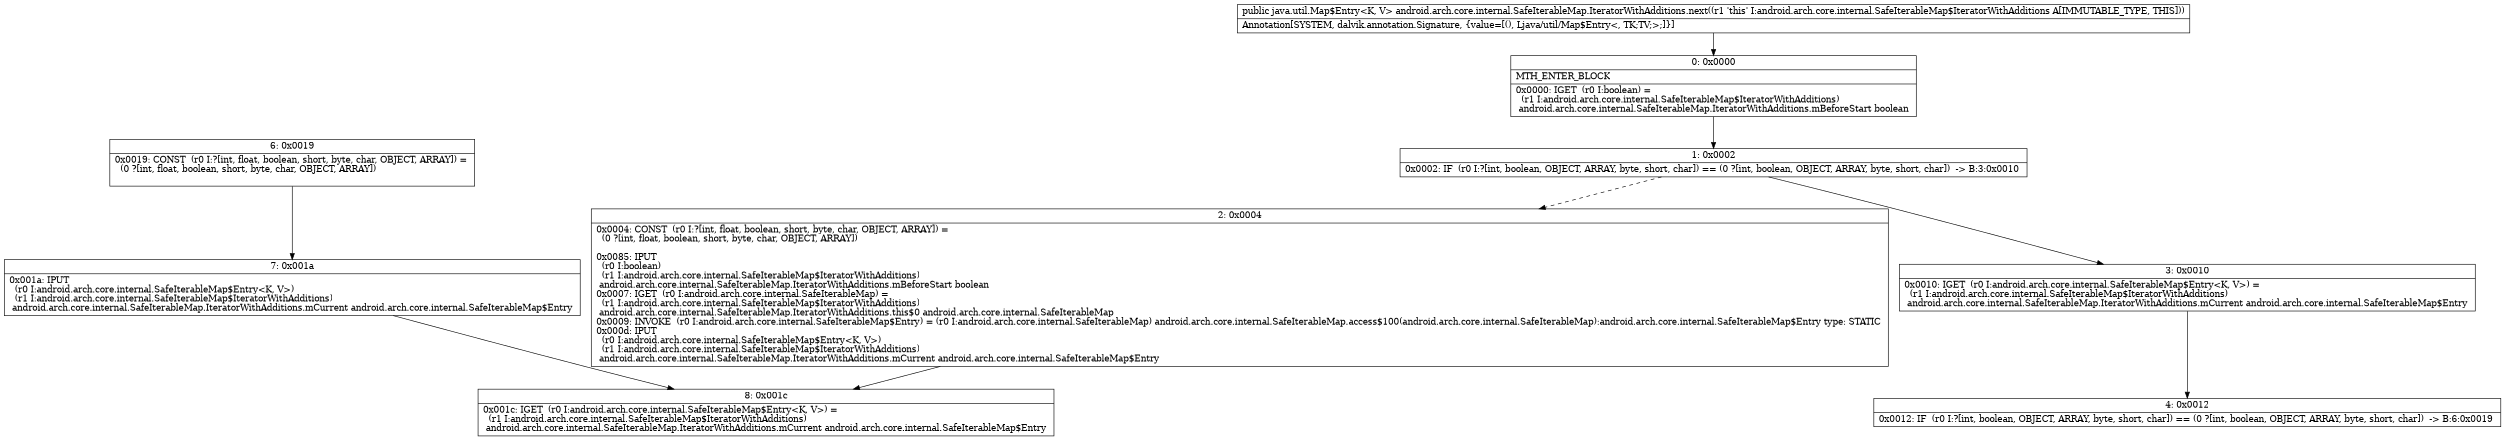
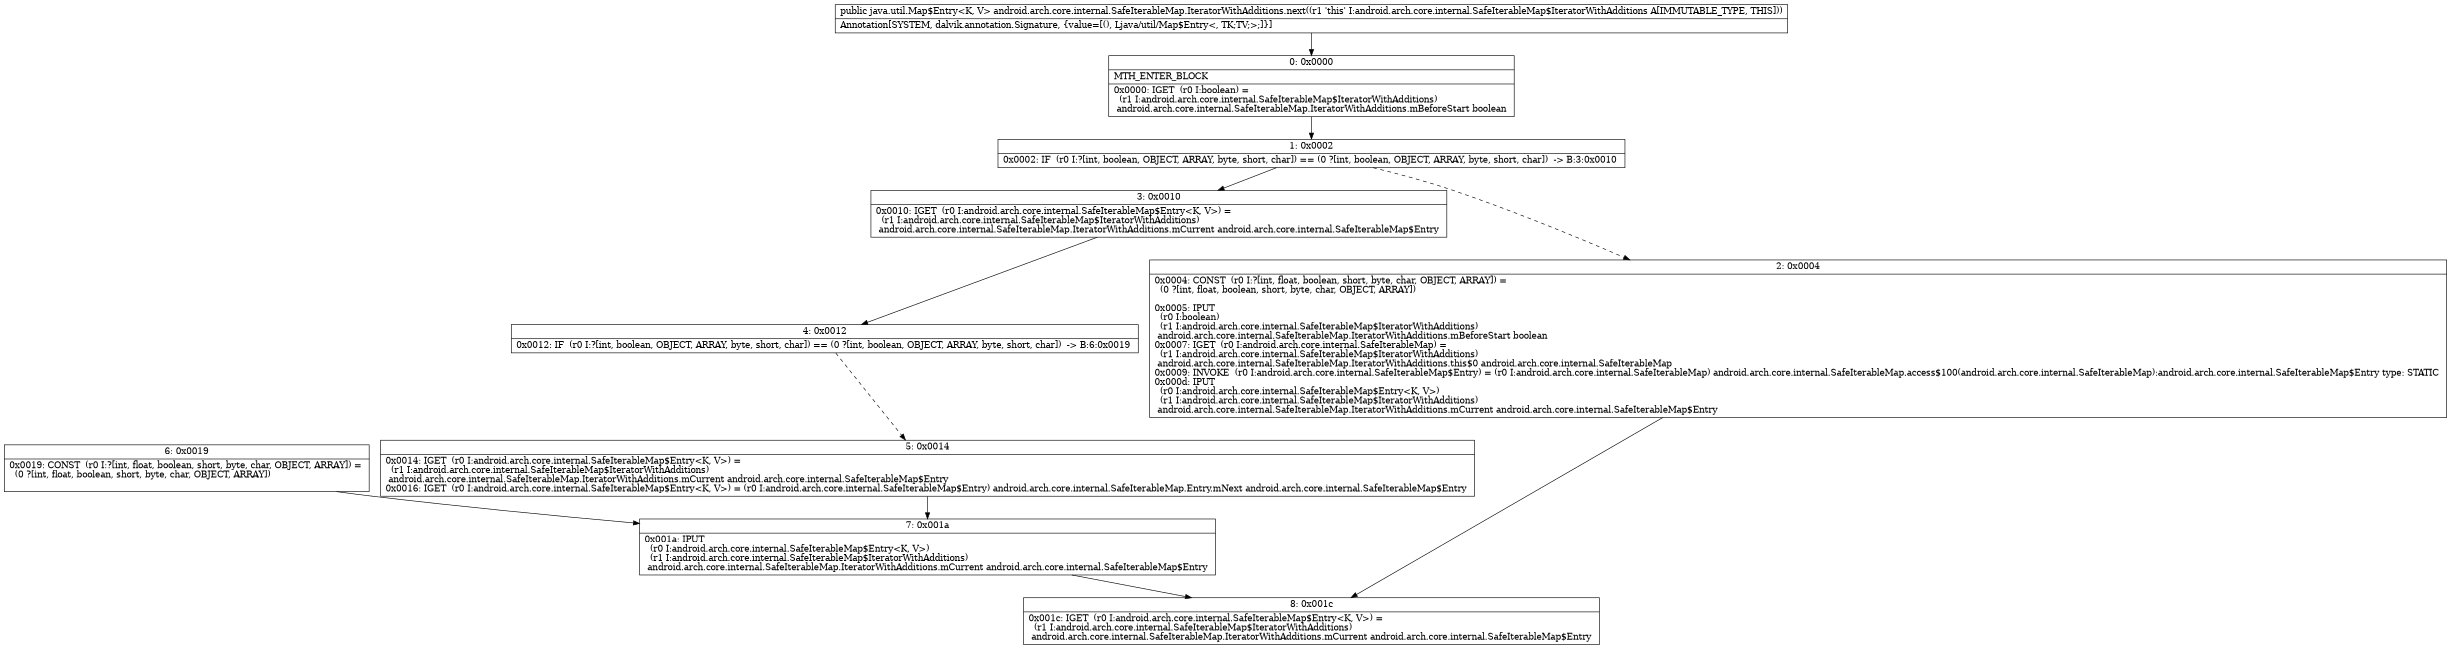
(629, 257) -> (1187, 309)
none -> (928, 468)
